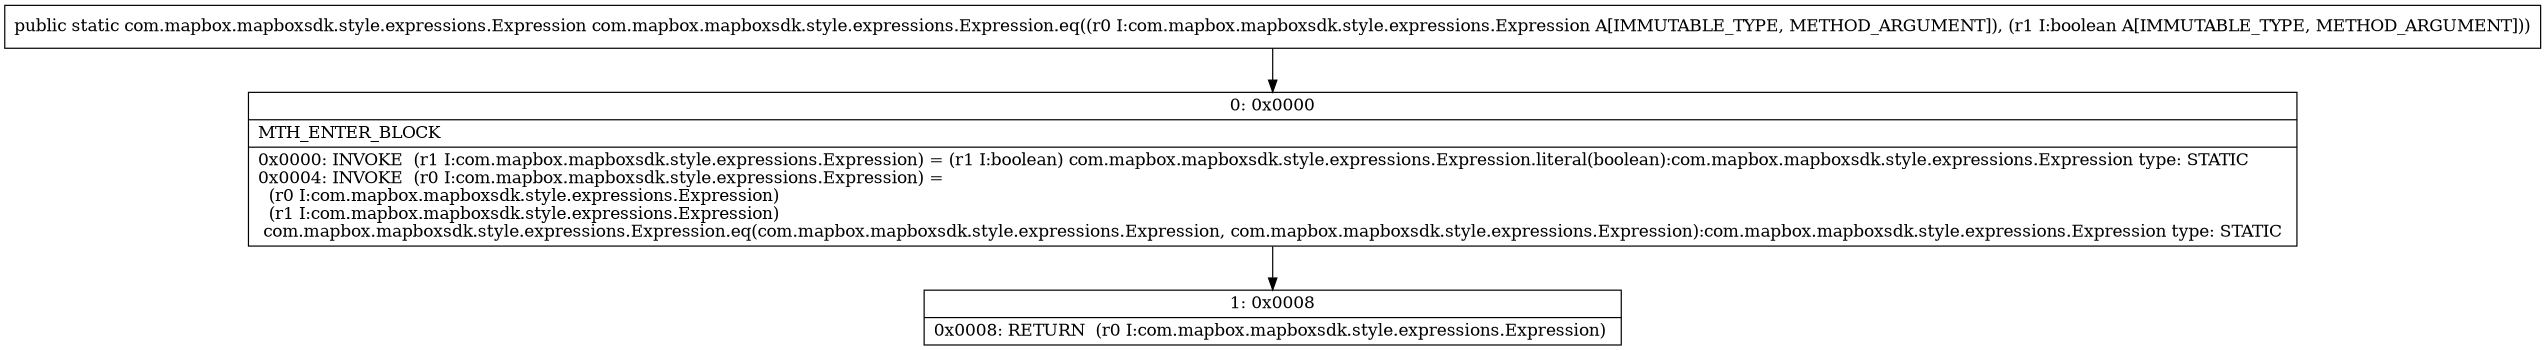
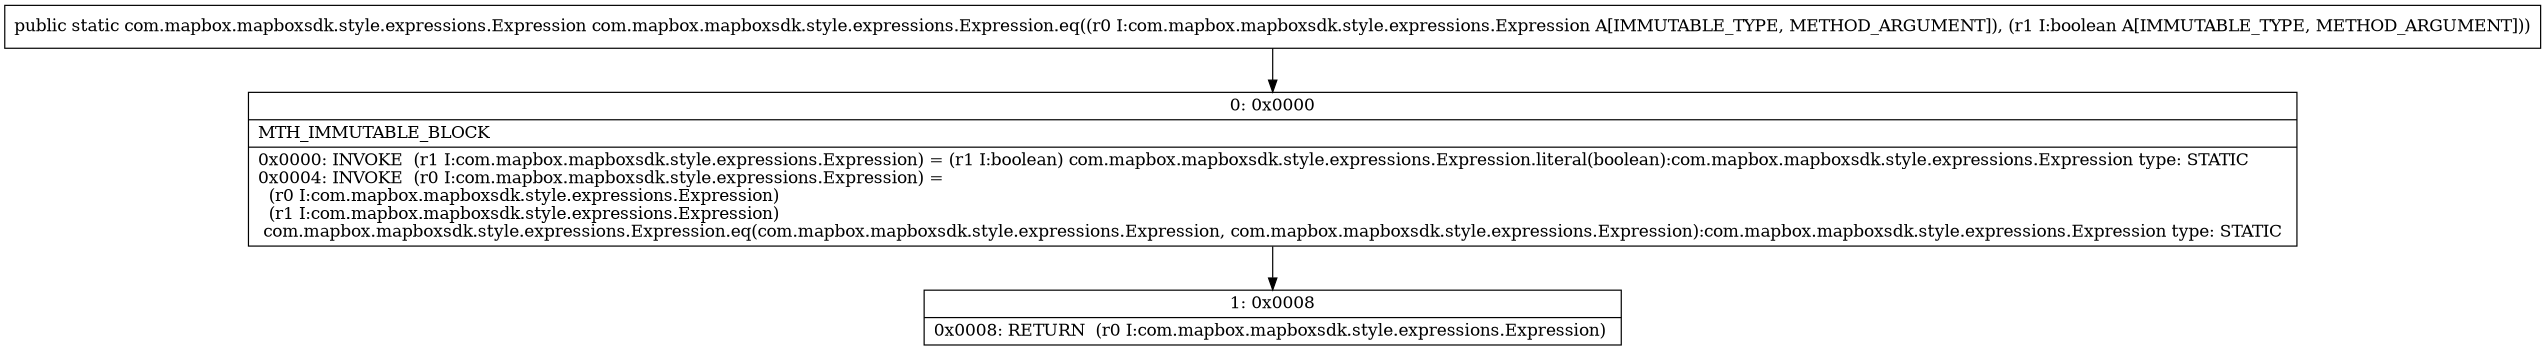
(350, 133) -> (374, 133)
